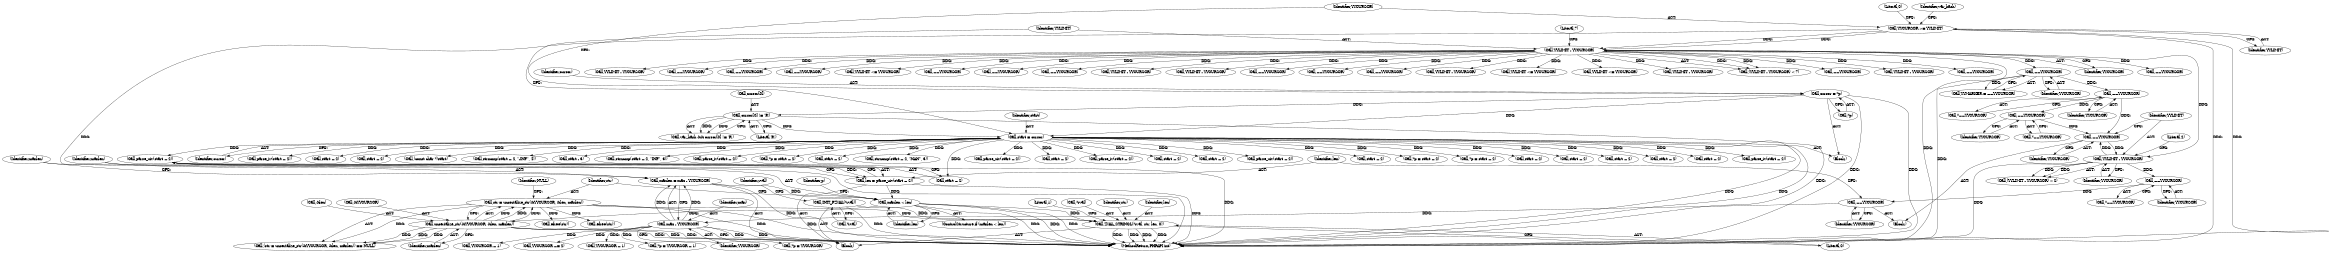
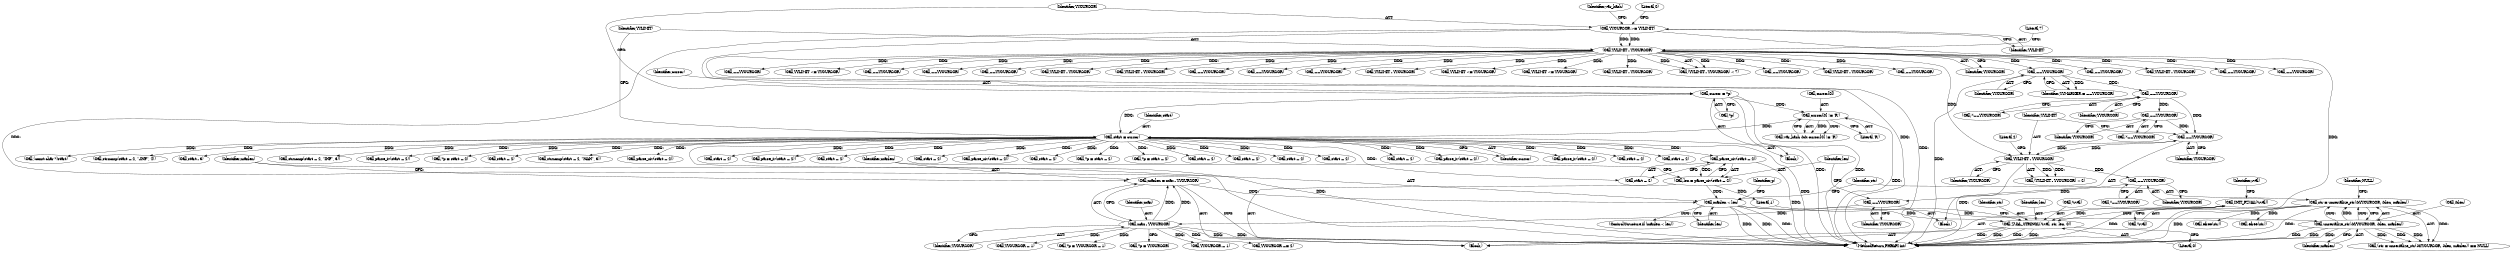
(1983, 94) -> (2078, 94)
(1078, 189) -> (1734, 192)
(362, 203) -> none
(958, 214) -> (1686, 214)
